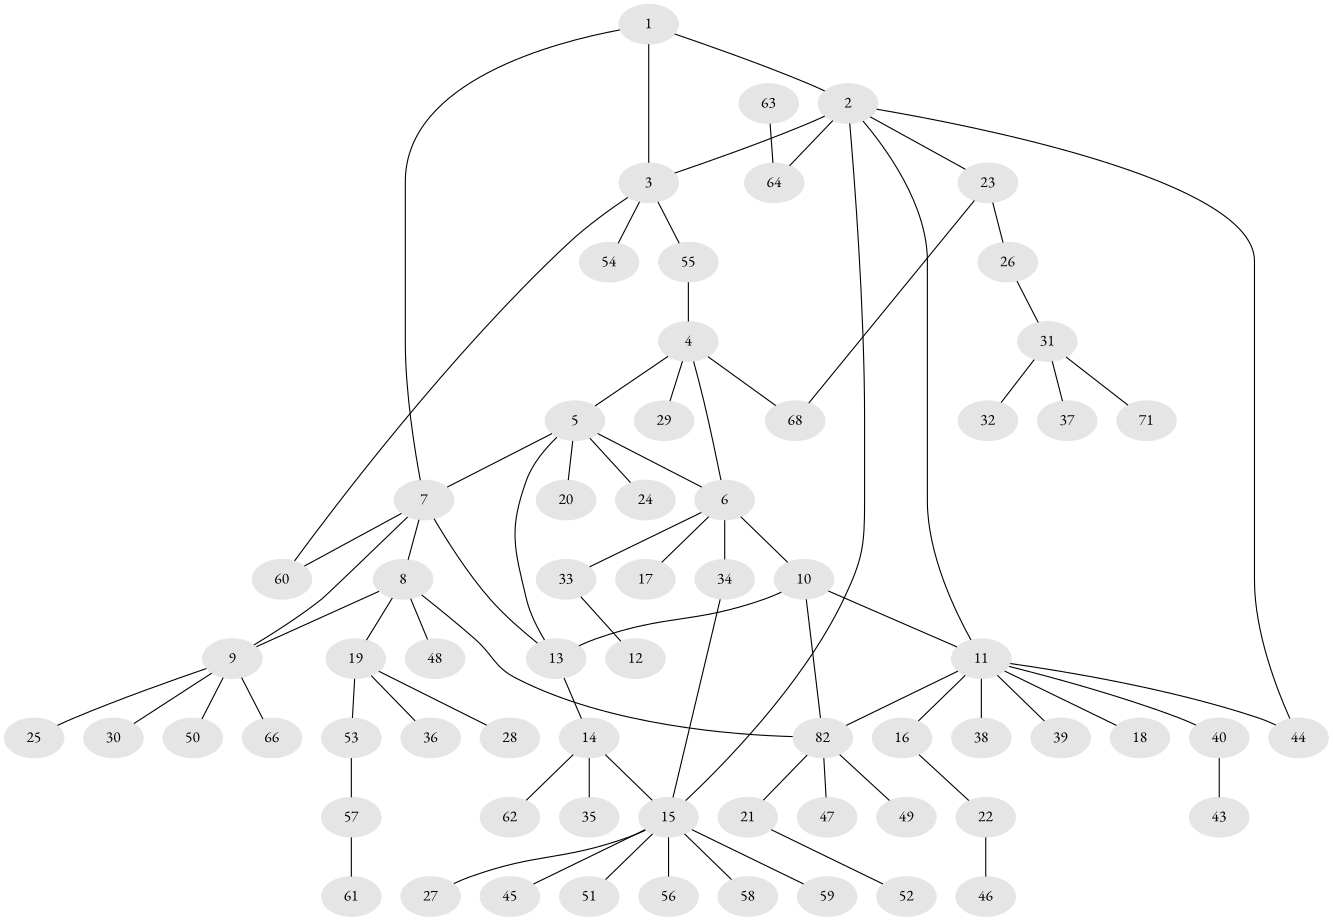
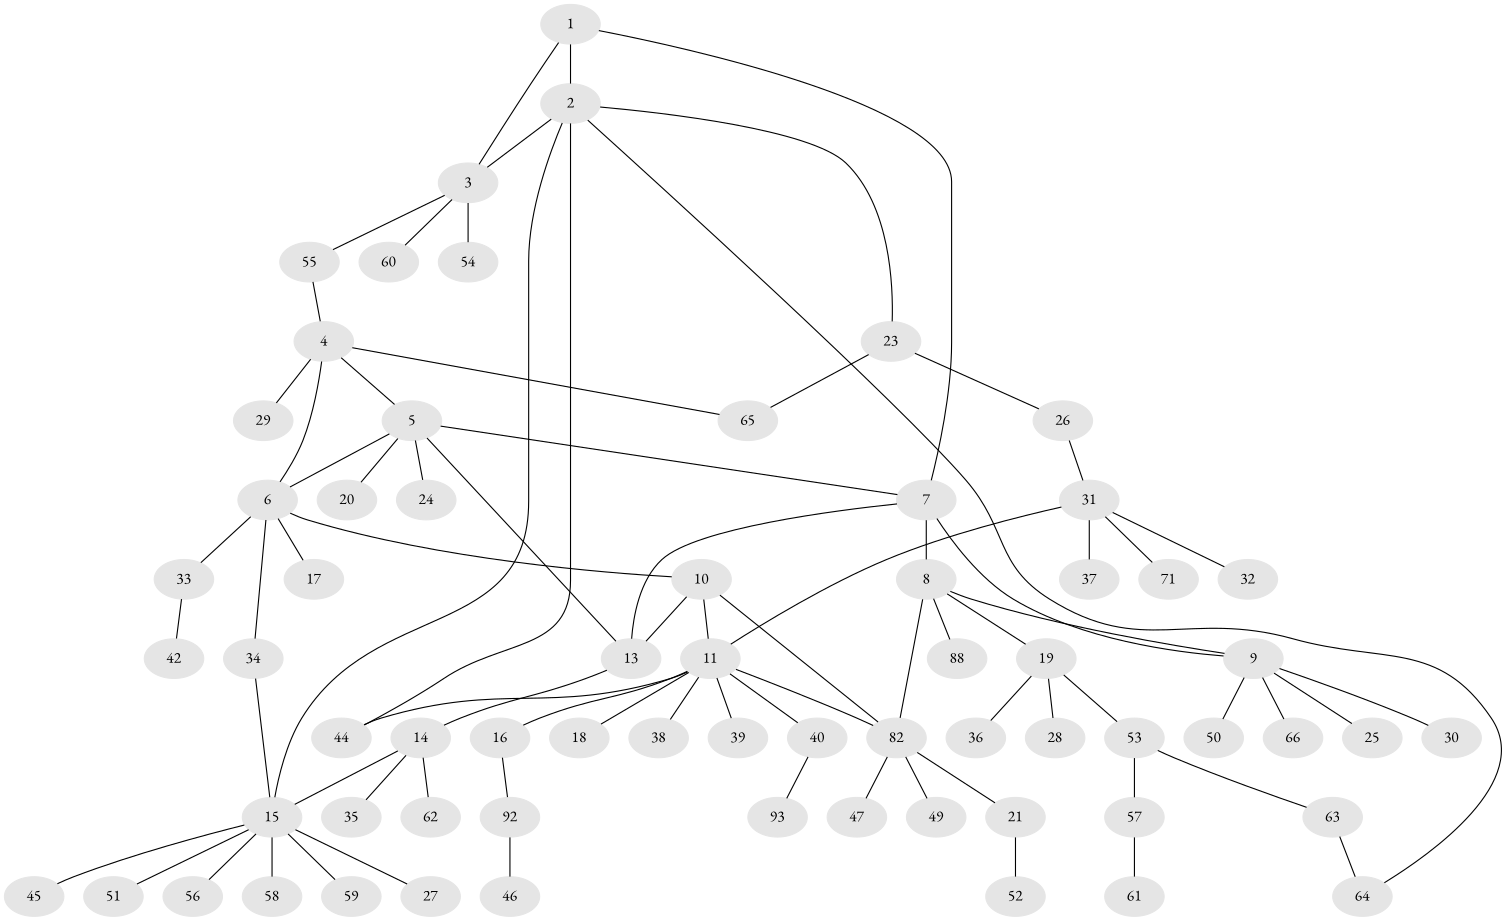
(927, 376) -> (889, 559)
(795, 421) -> (748, 421)
(353, 540) -> none
(435, 659) -> (957, 659)
(636, 659) -> (174, 659)
none -> (1232, 780)
(986, 817) -> (510, 817)
(1219, 817) -> (778, 817)
